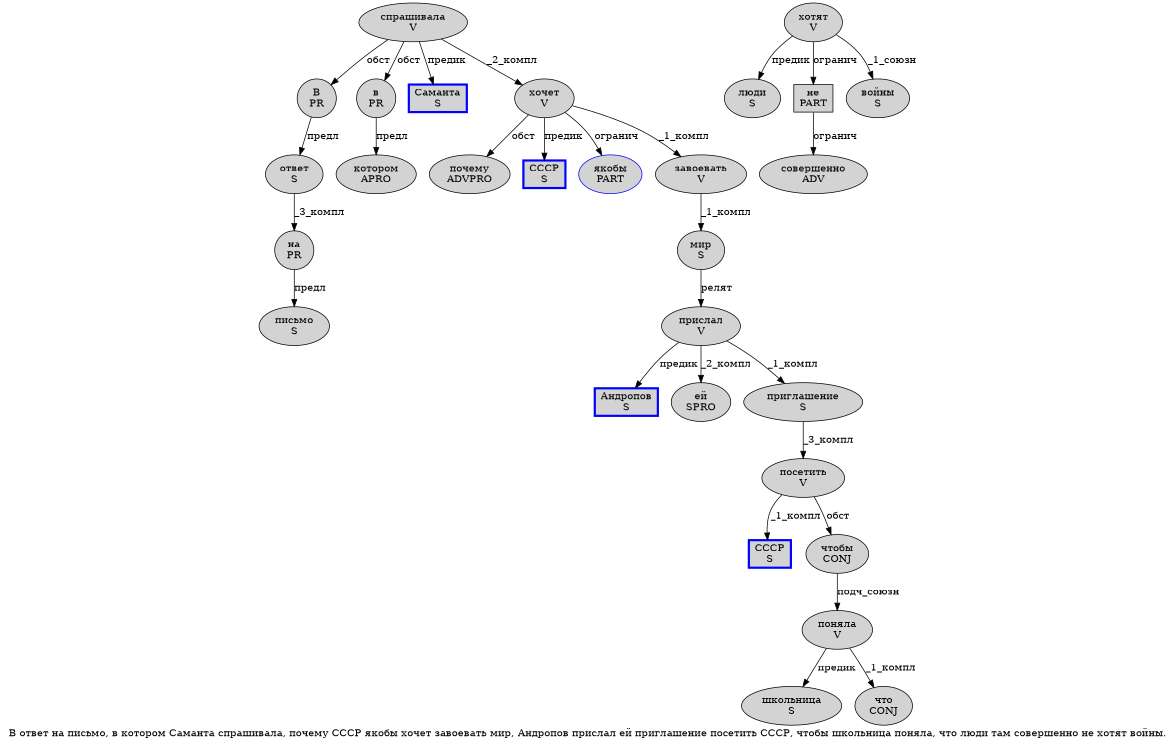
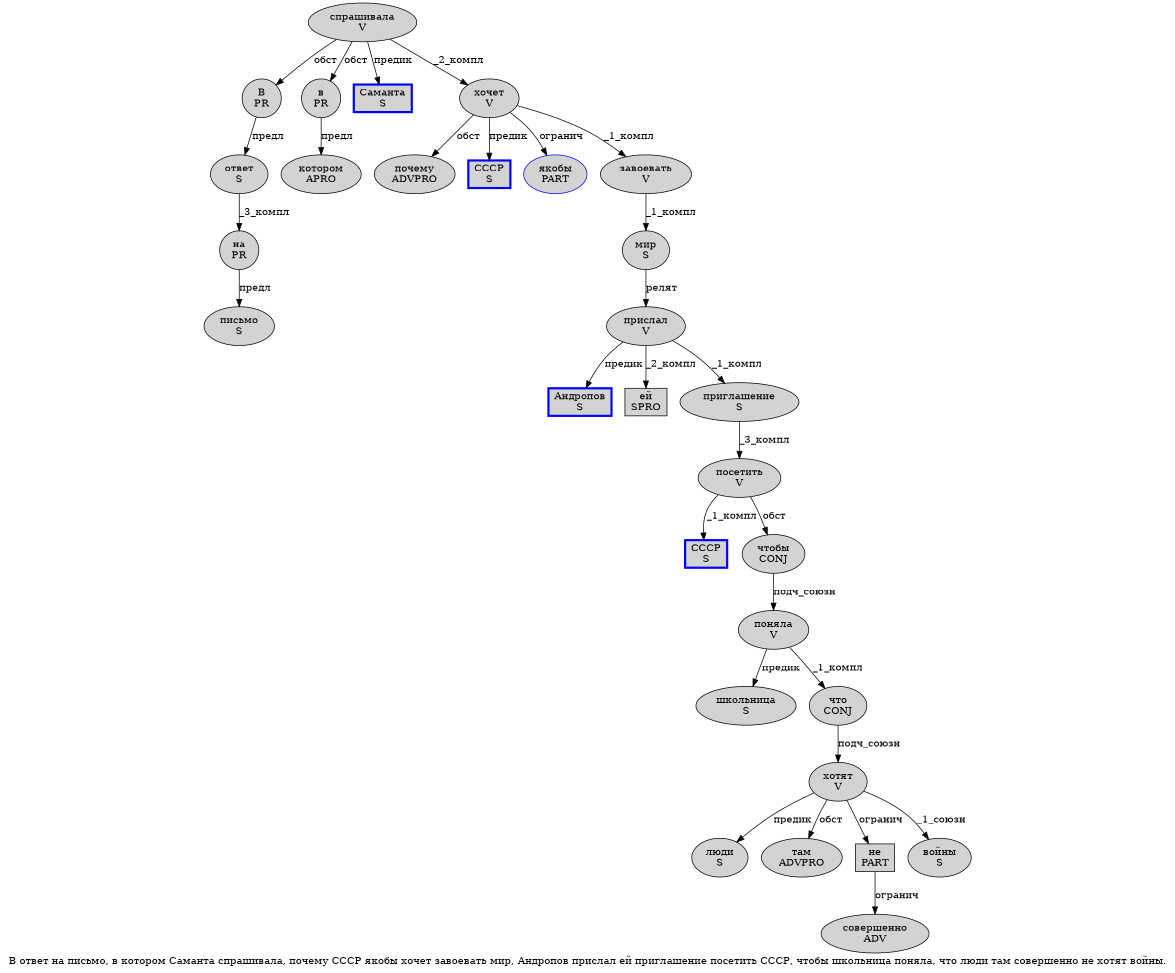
(701, 402) -> (646, 402)
none -> (838, 740)
none -> (802, 858)
